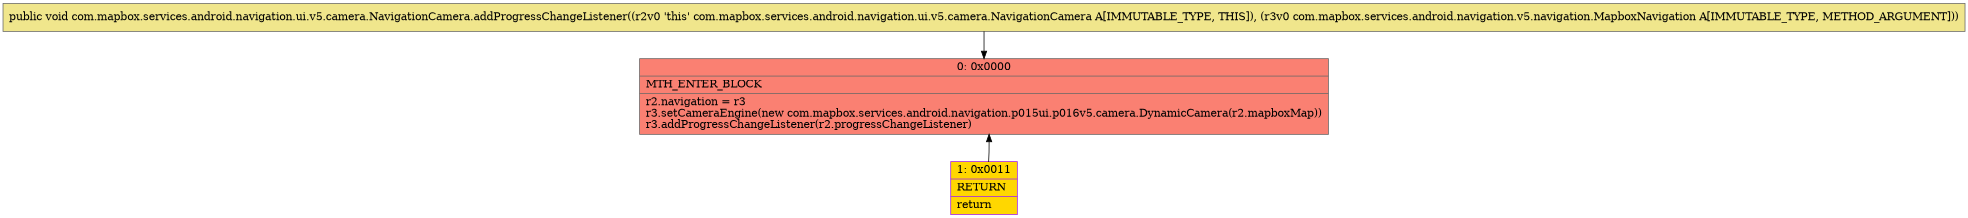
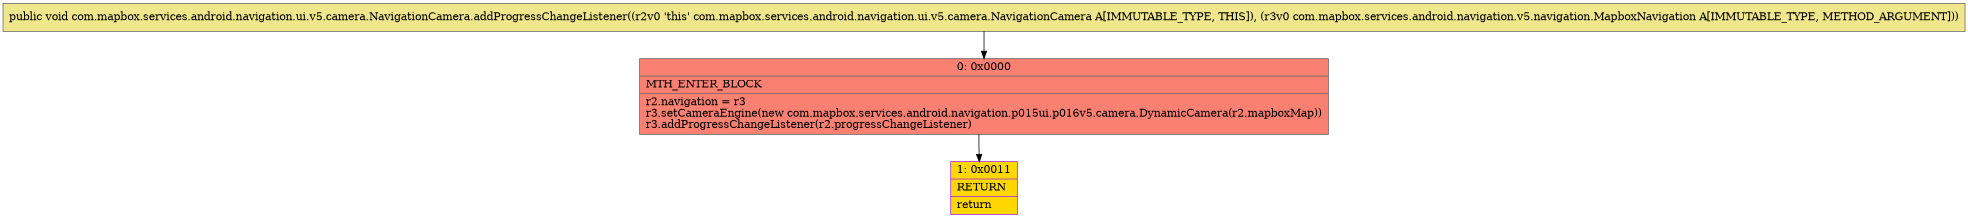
(989, 152) -> (979, 144)
